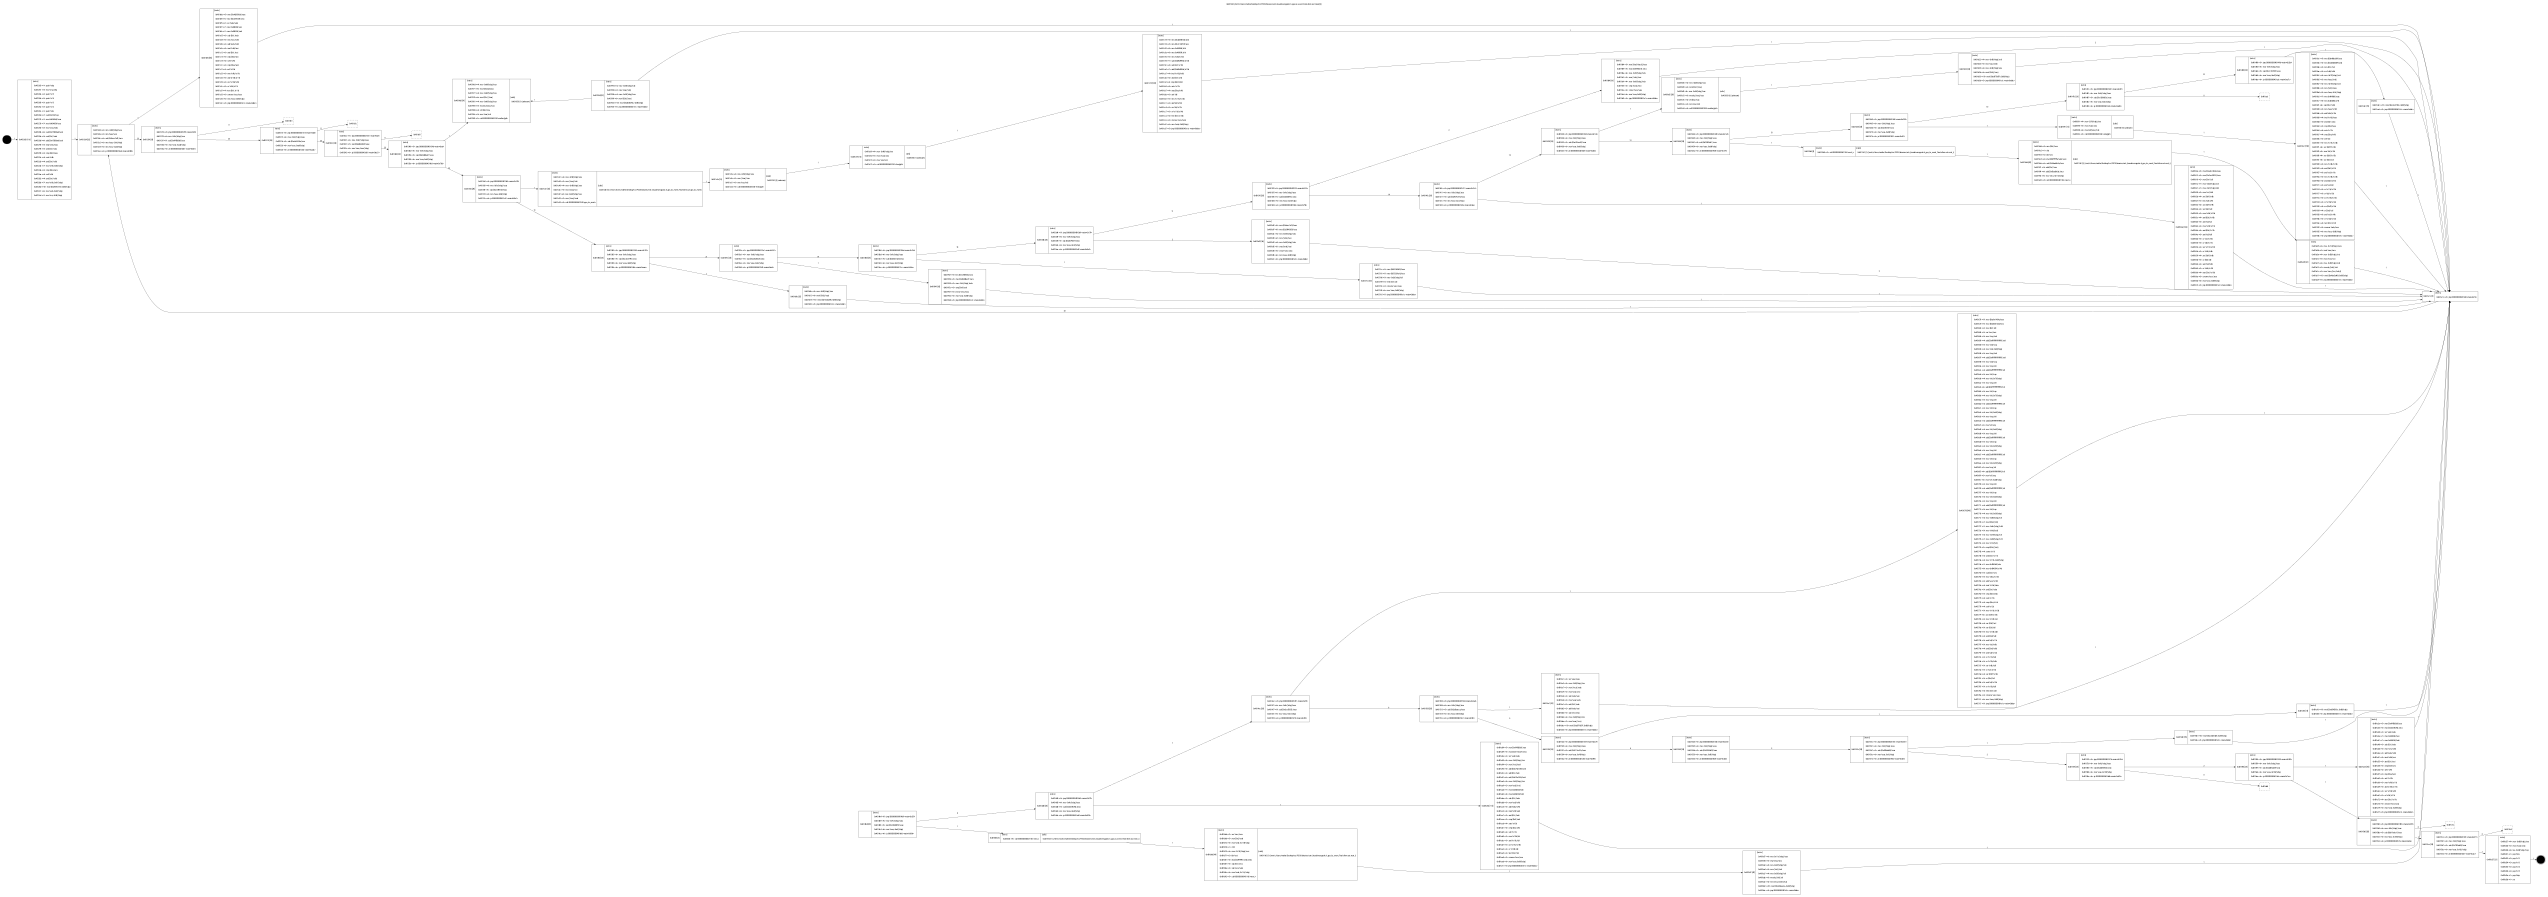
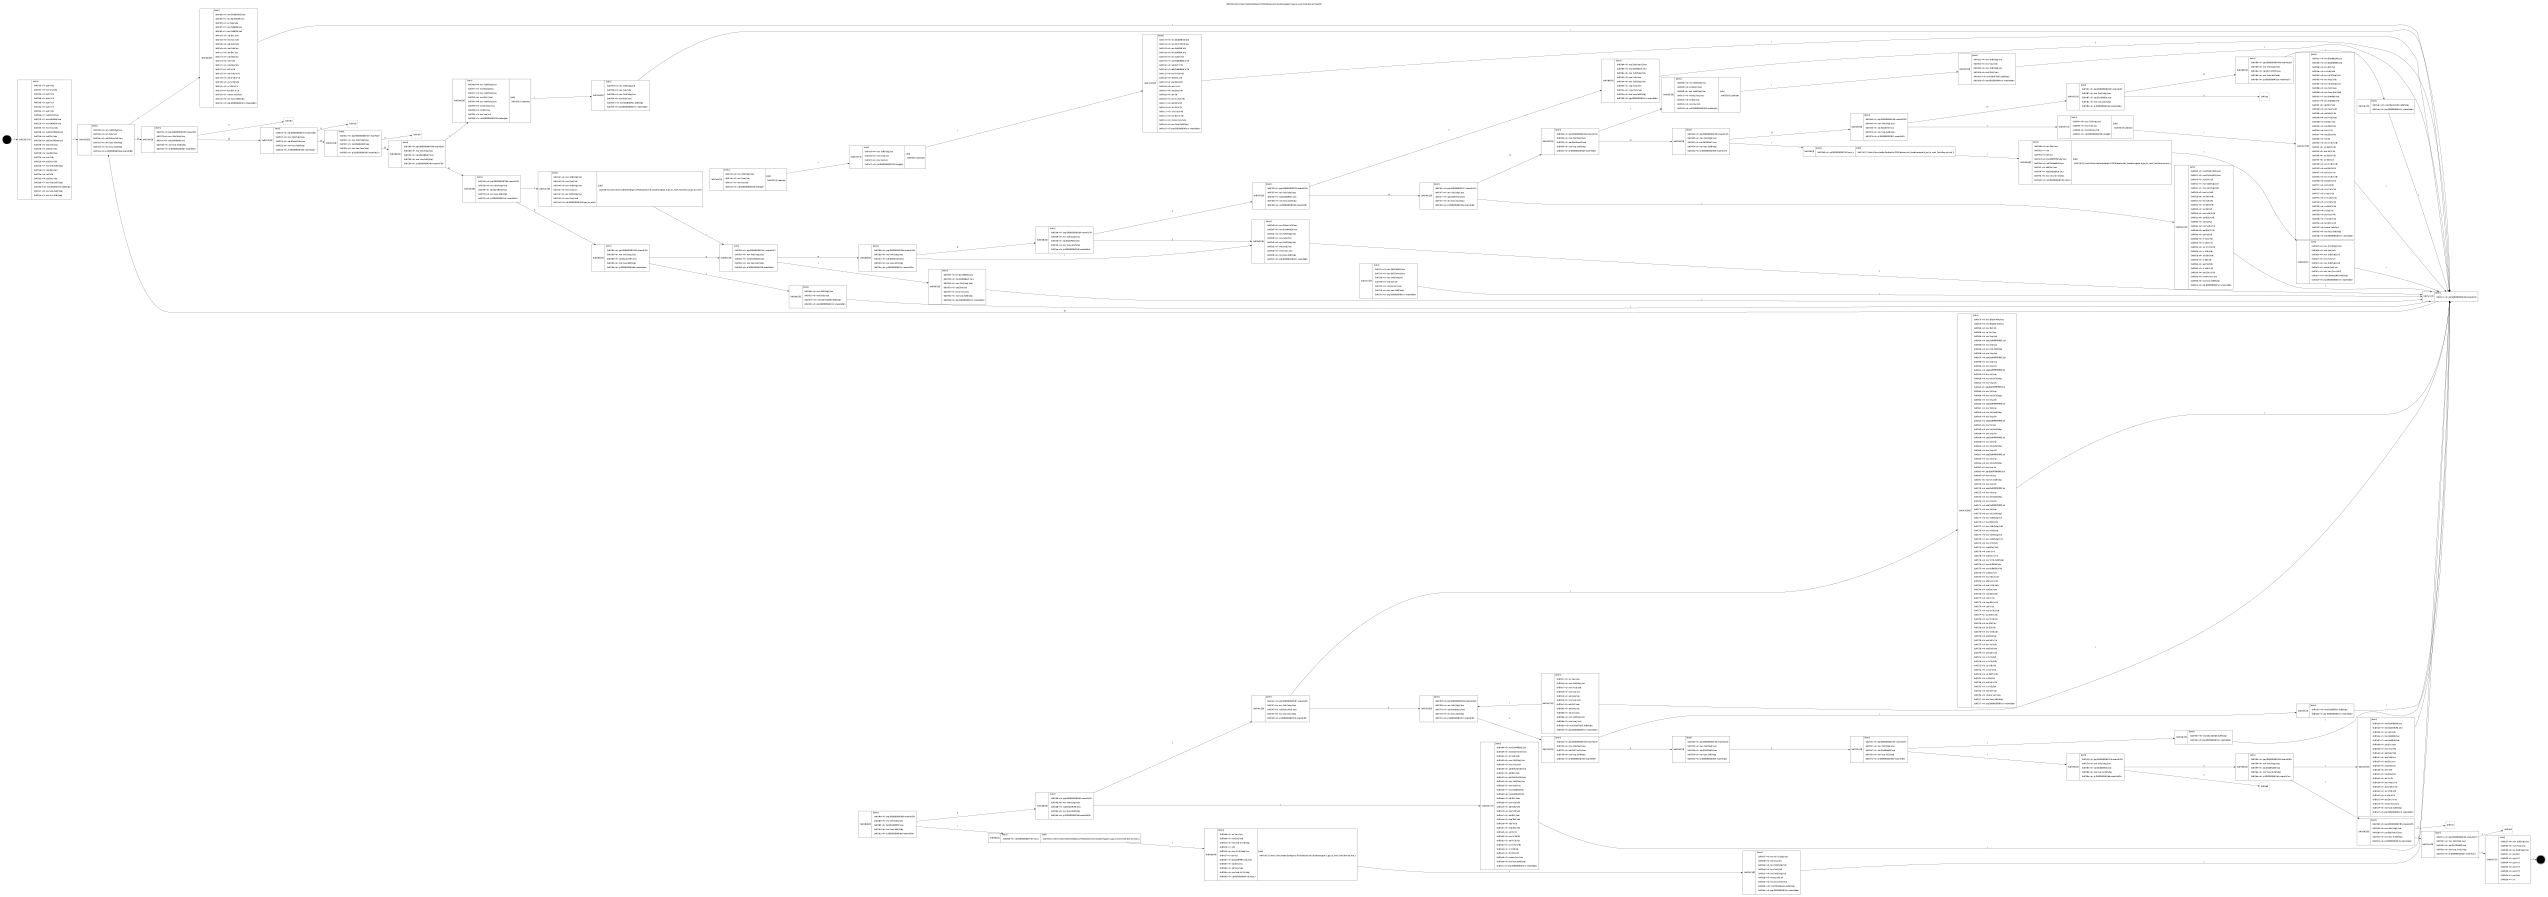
(562, 100) -> (560, 97)
(706, 183) -> (688, 225)
(1137, 270) -> (1084, 259)
(1509, 710) -> (1510, 705)
